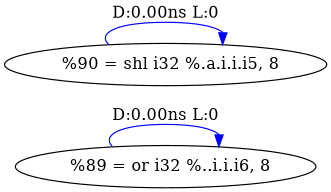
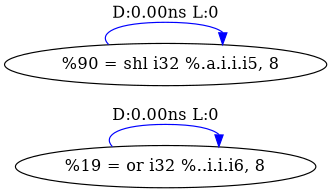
(166, 167) -> (166, 167)
